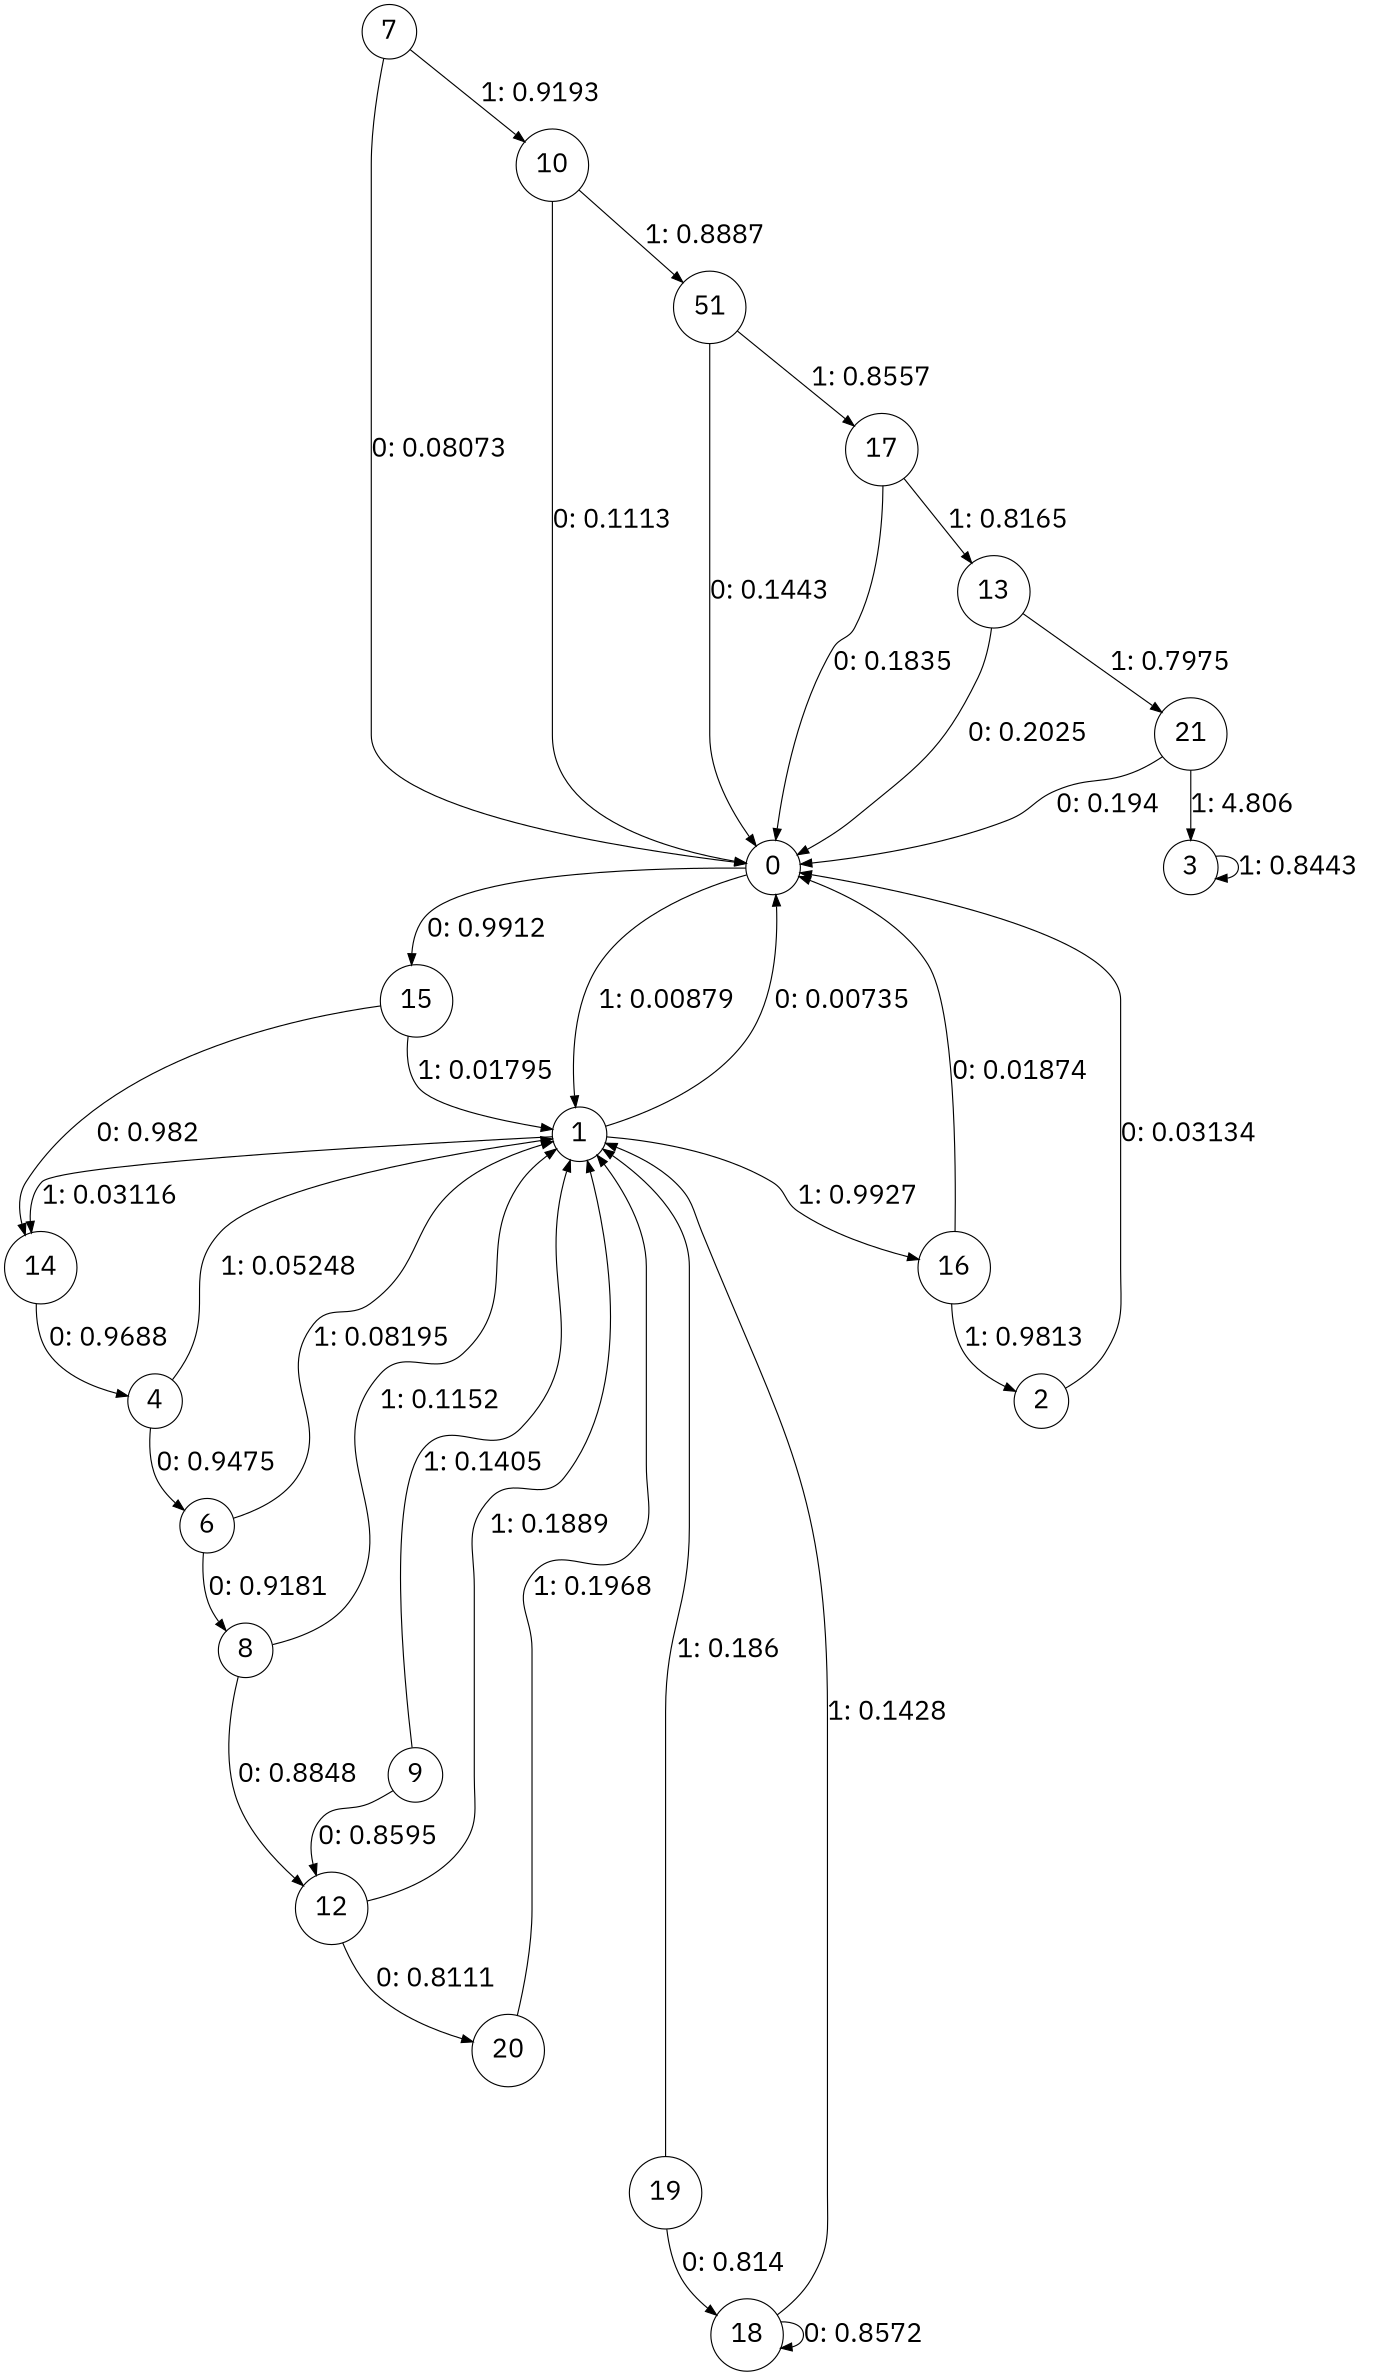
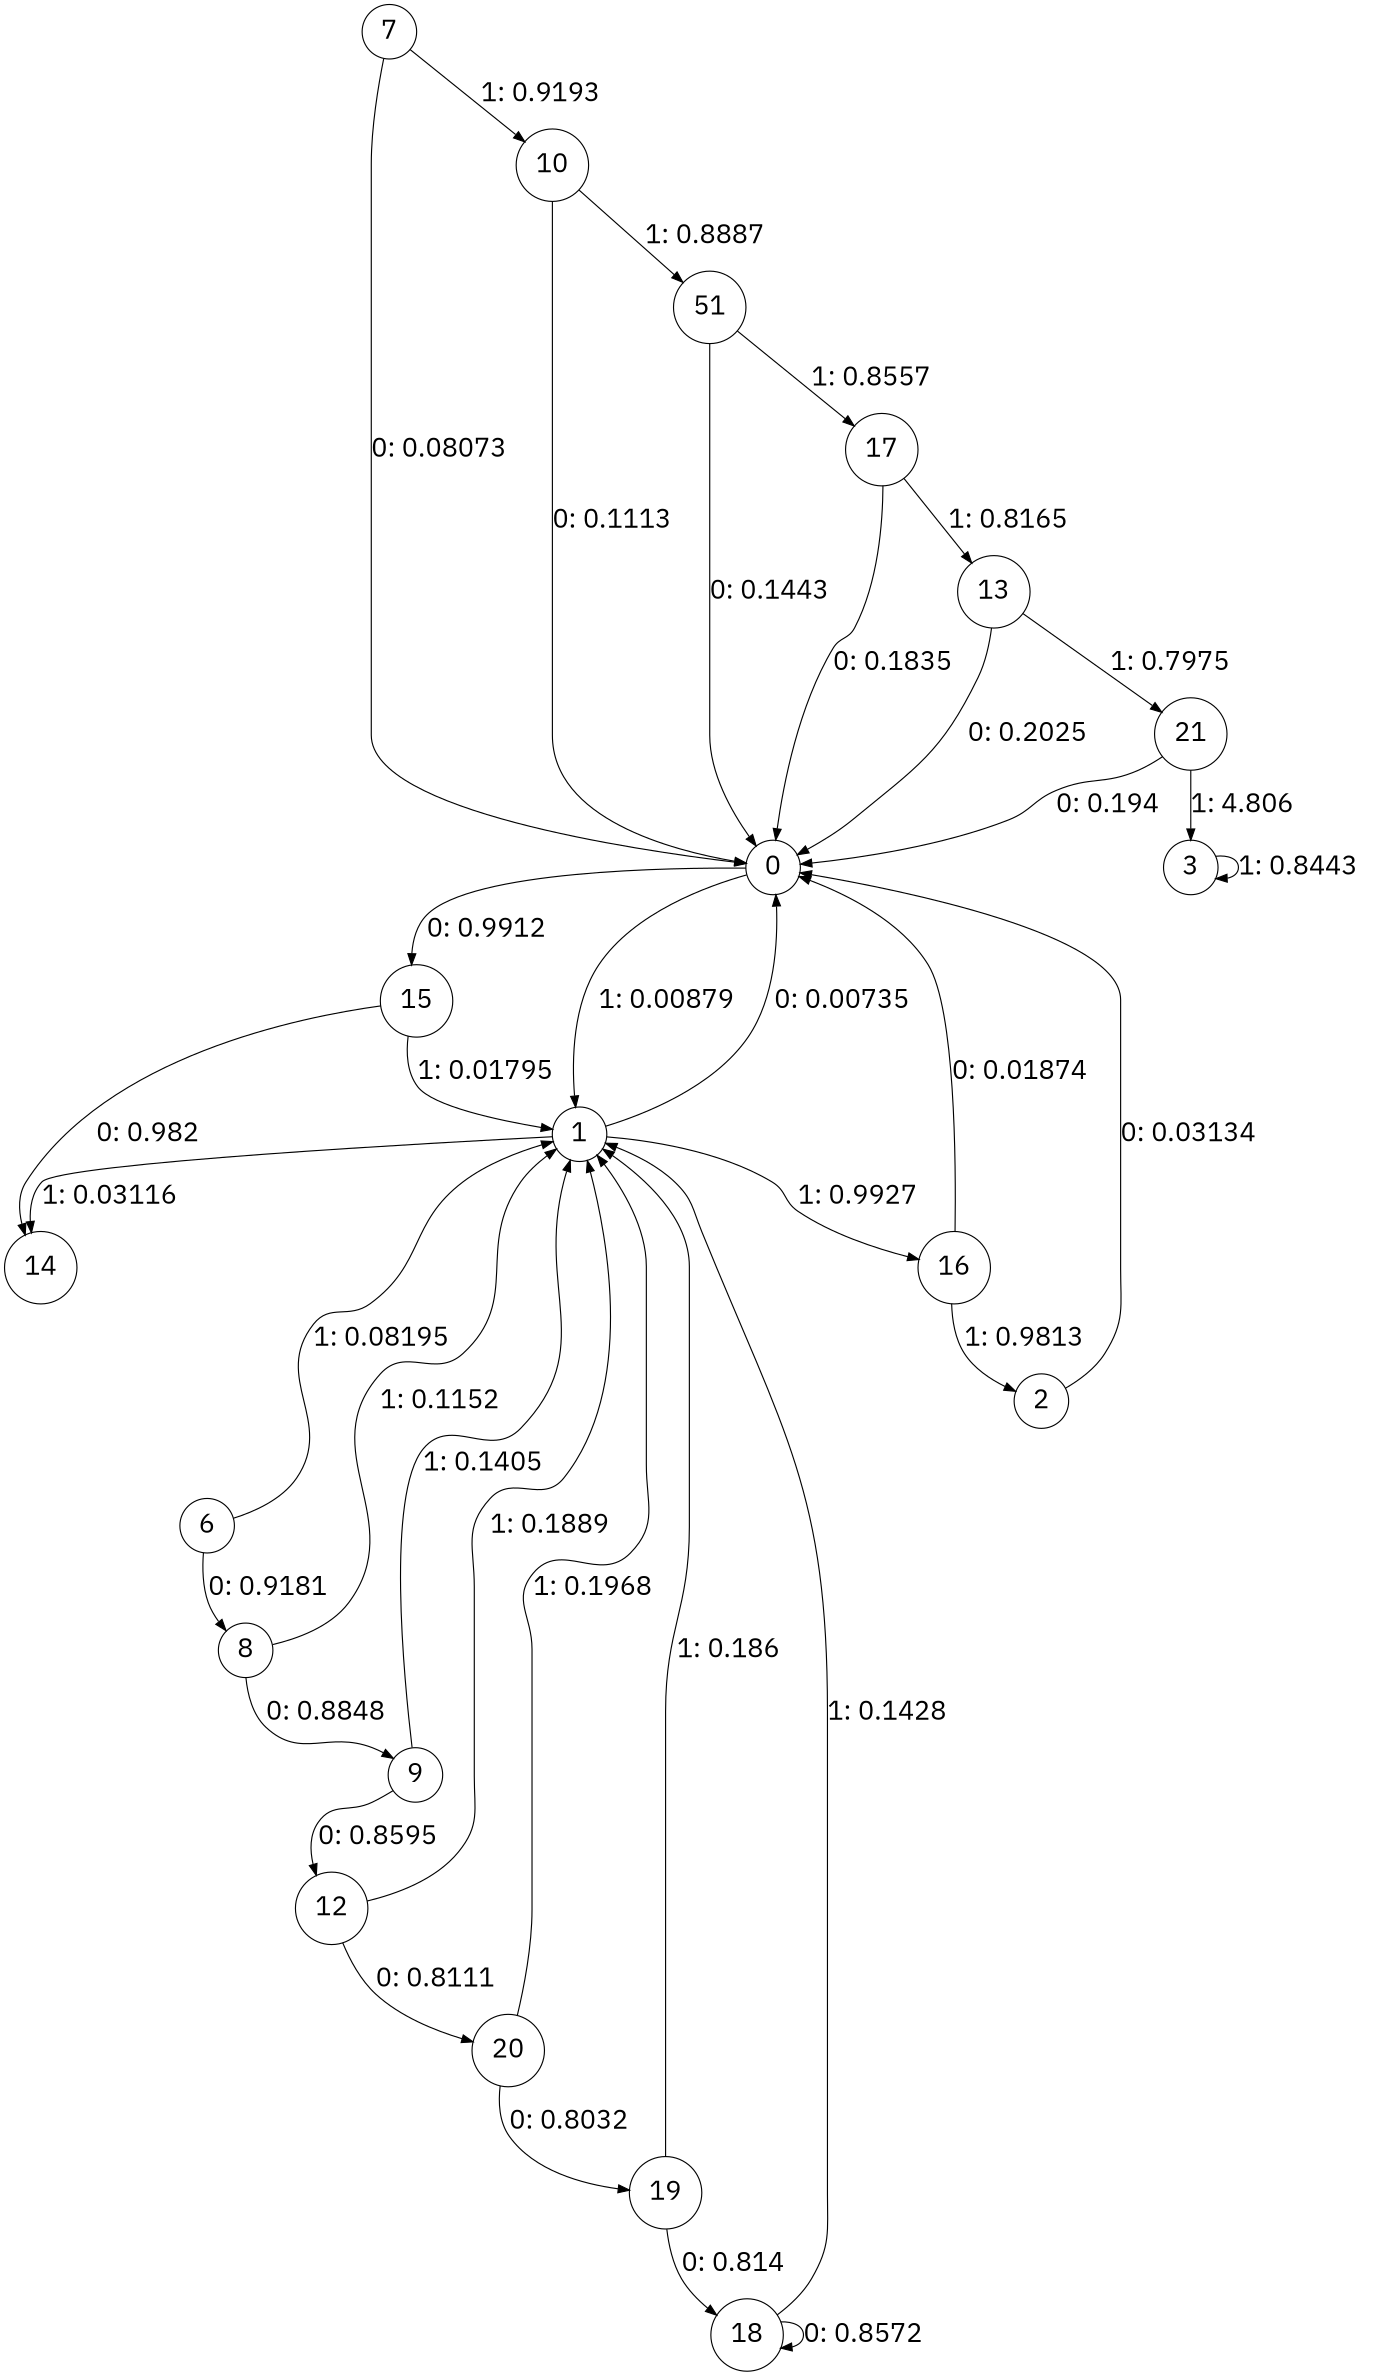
(155, 1401) -> none
(233, 1787) -> (296, 1743)
none -> (535, 2161)
